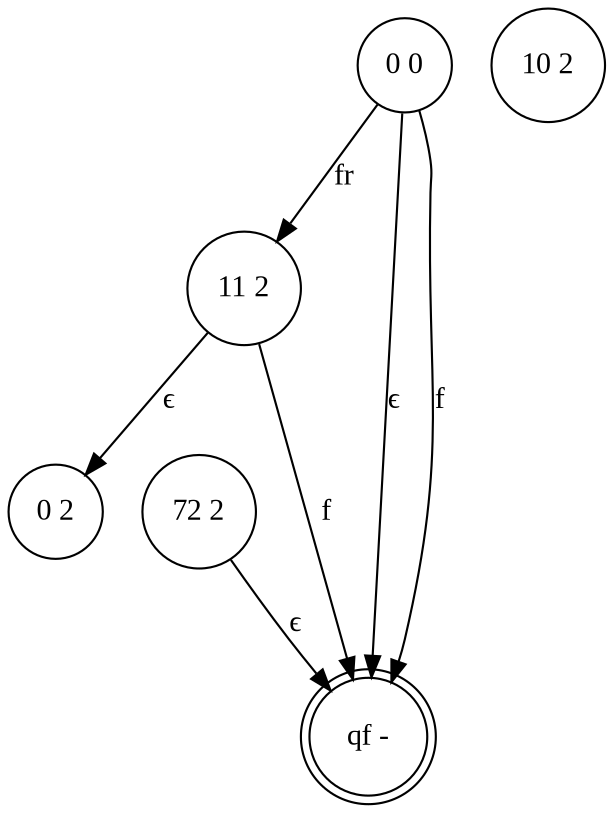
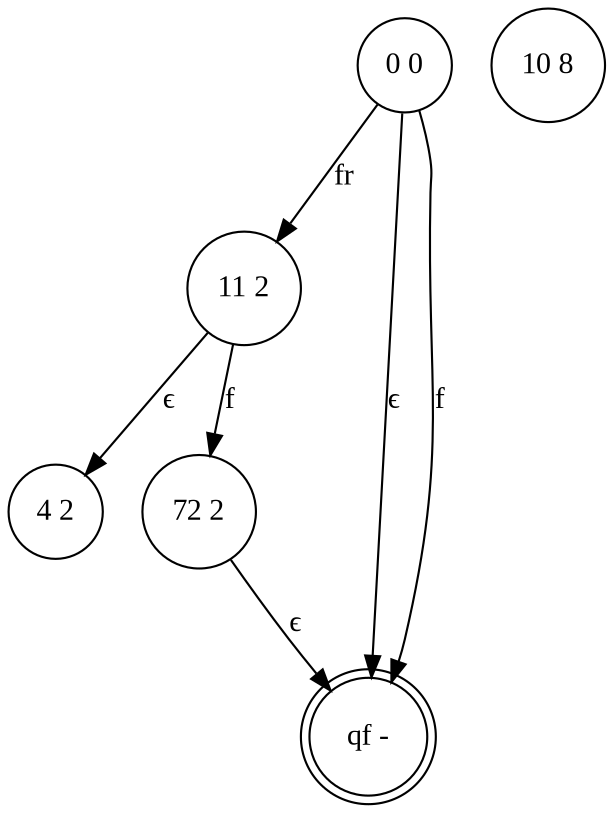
(548, 65) -> (548, 65)
(303, 501) -> (224, 389)
(56, 512) -> (56, 512)
